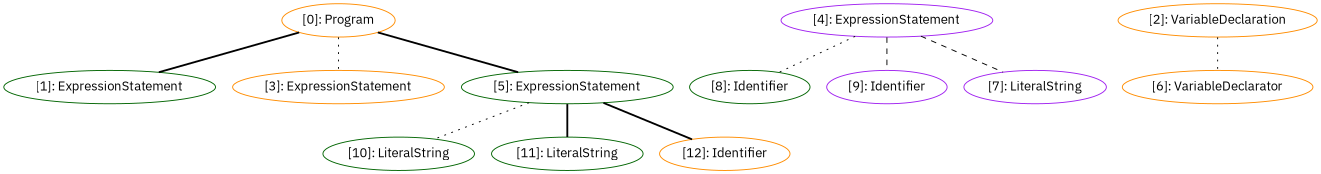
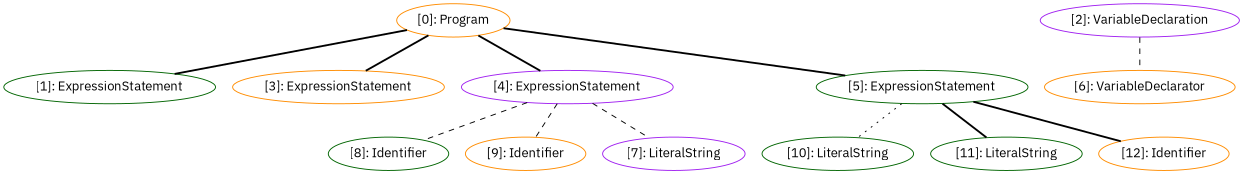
(1218, 20) -> (1140, 20)
none -> (509, 53)
(338, 54) -> (397, 53)
(817, 54) -> (475, 121)
(1218, 54) -> (1140, 54)
(887, 87) -> (526, 154)
